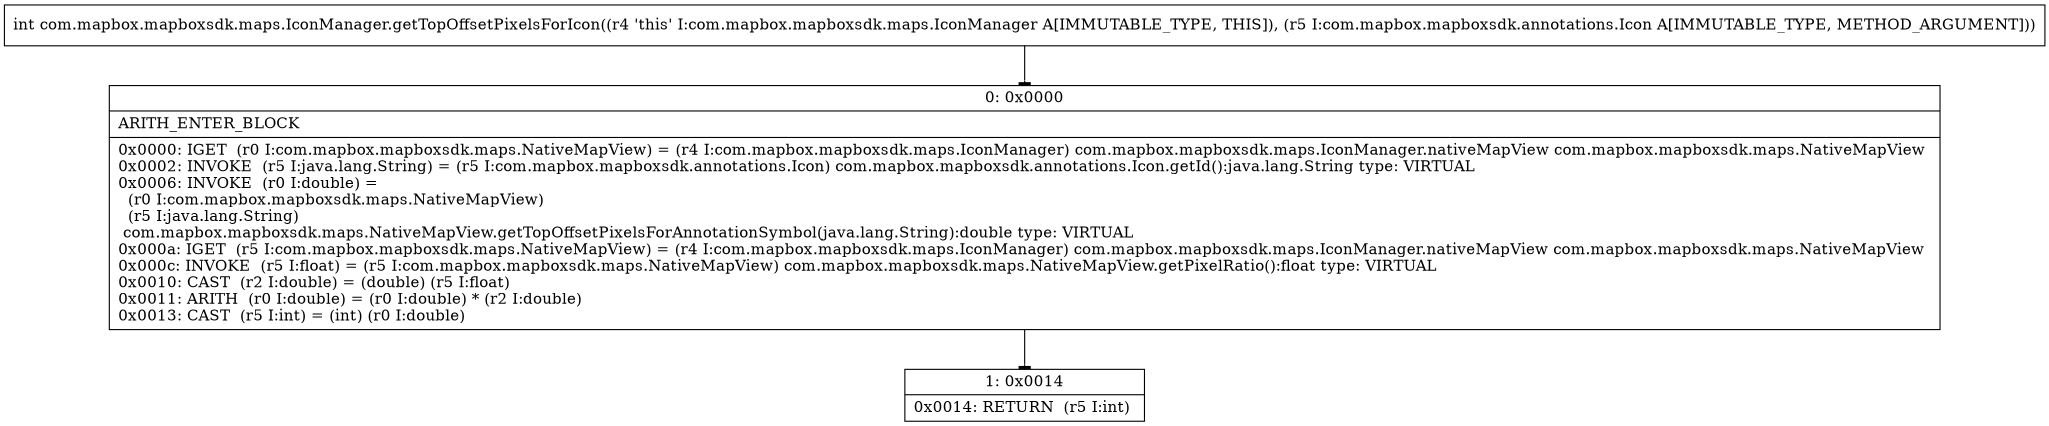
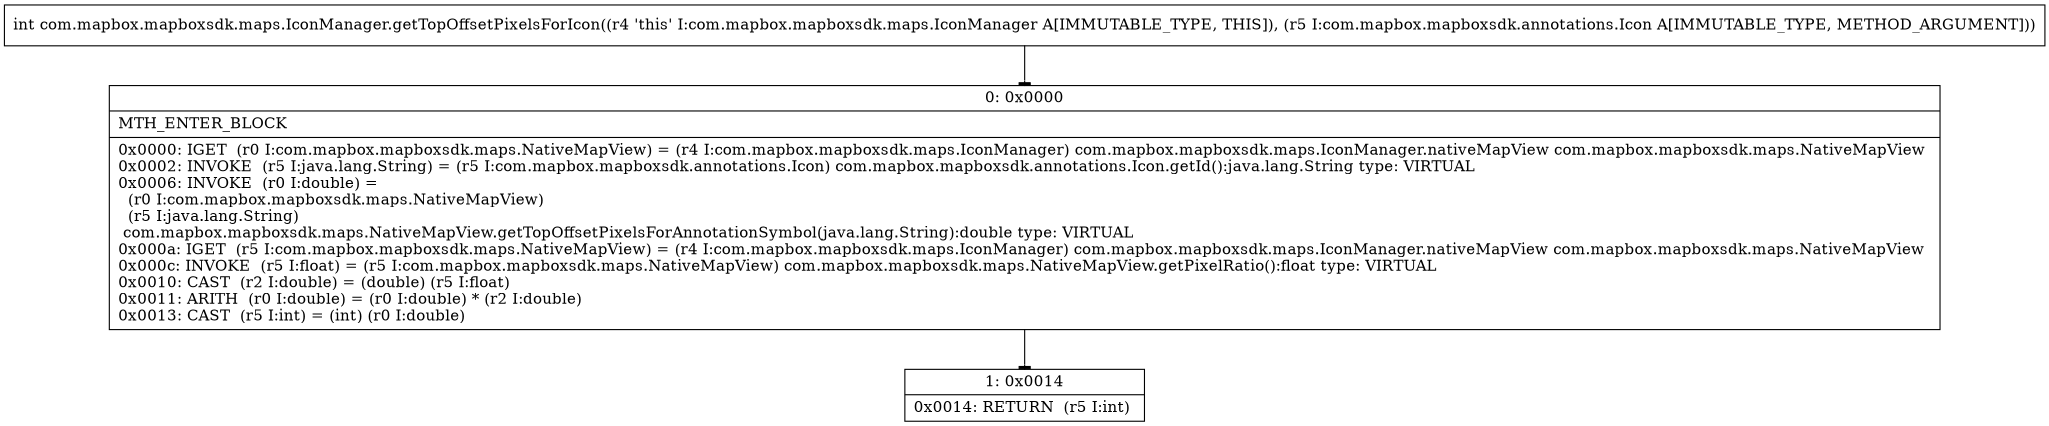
(209, 124) -> (203, 124)
